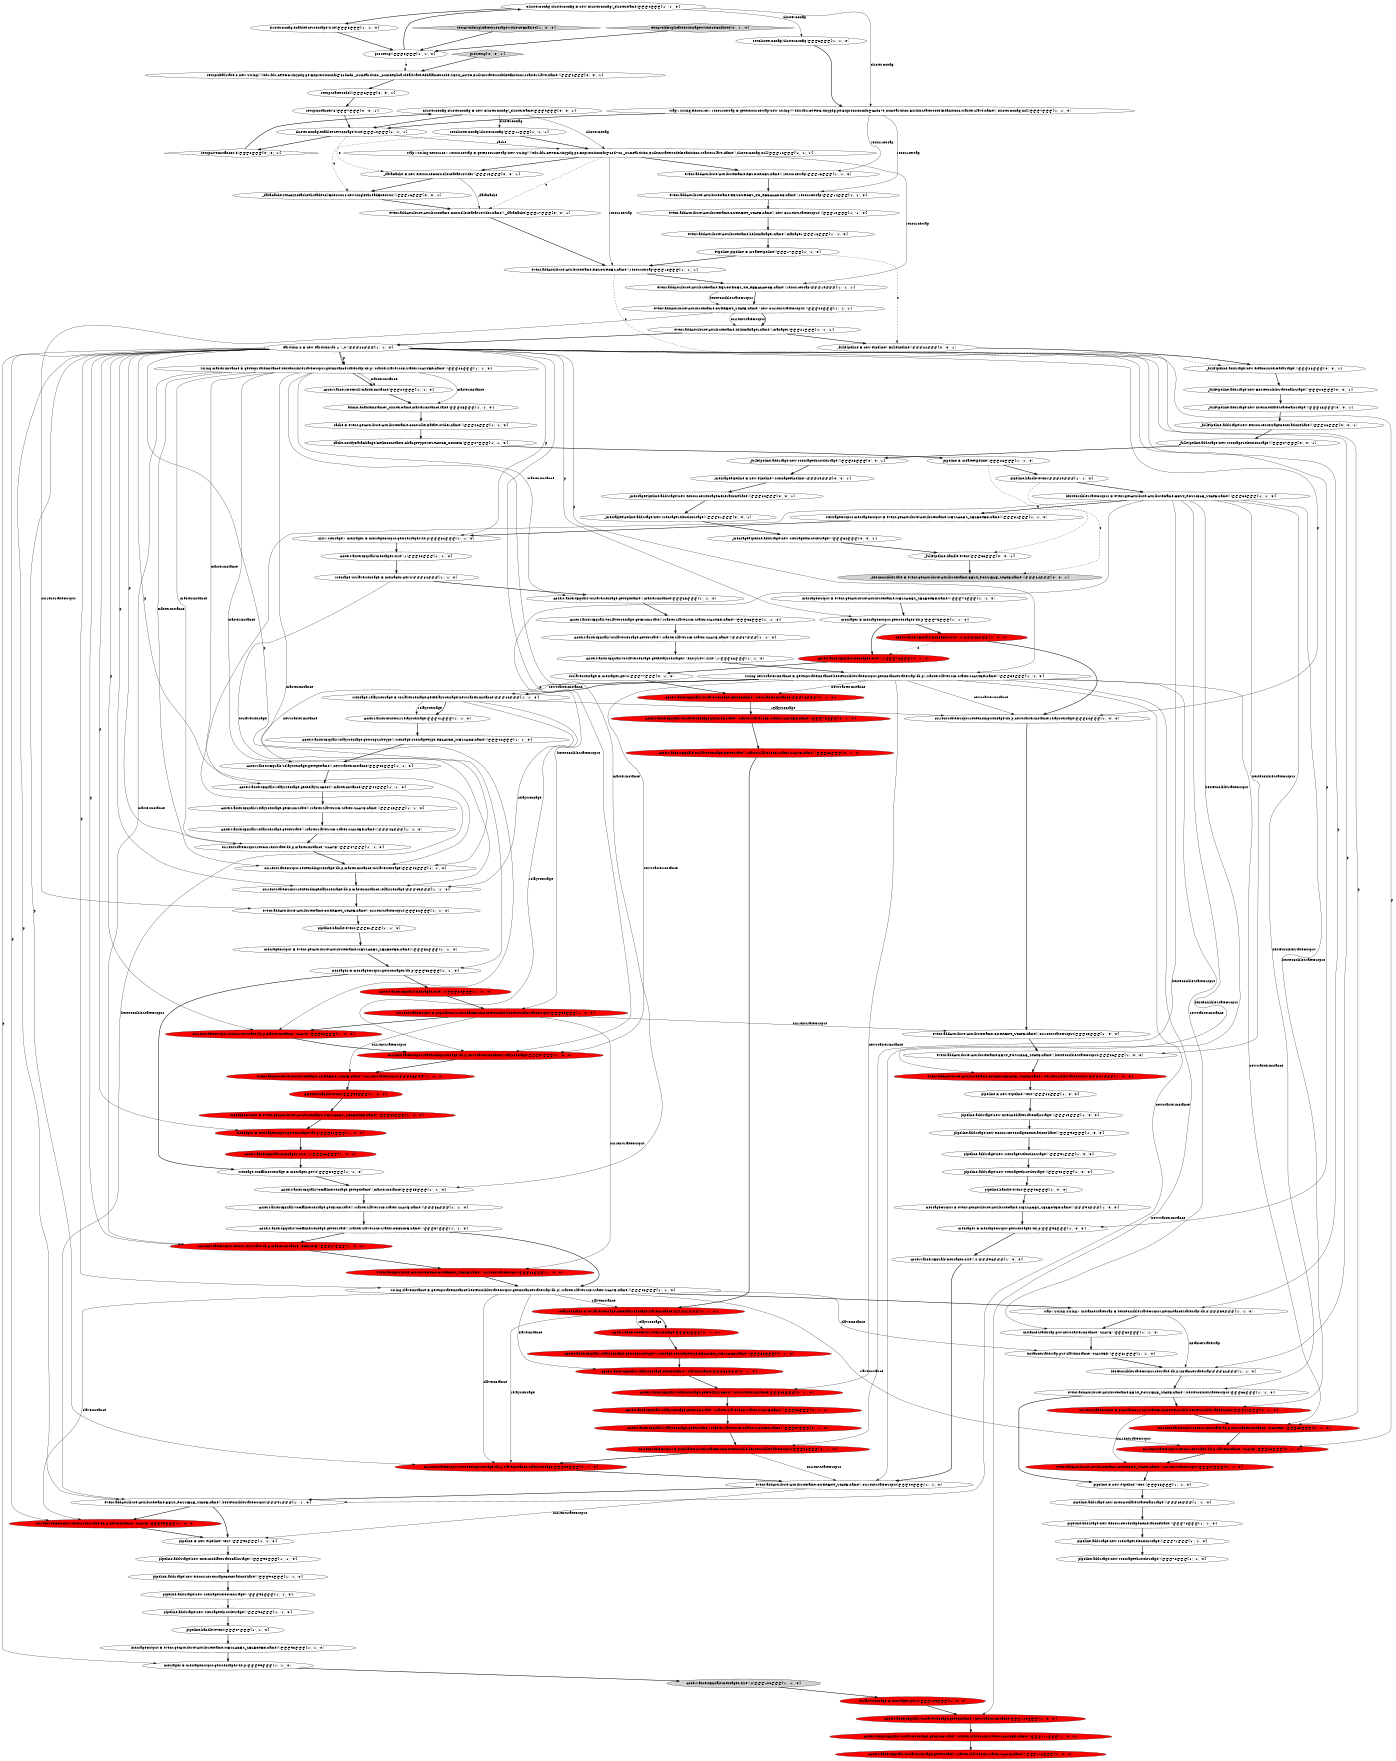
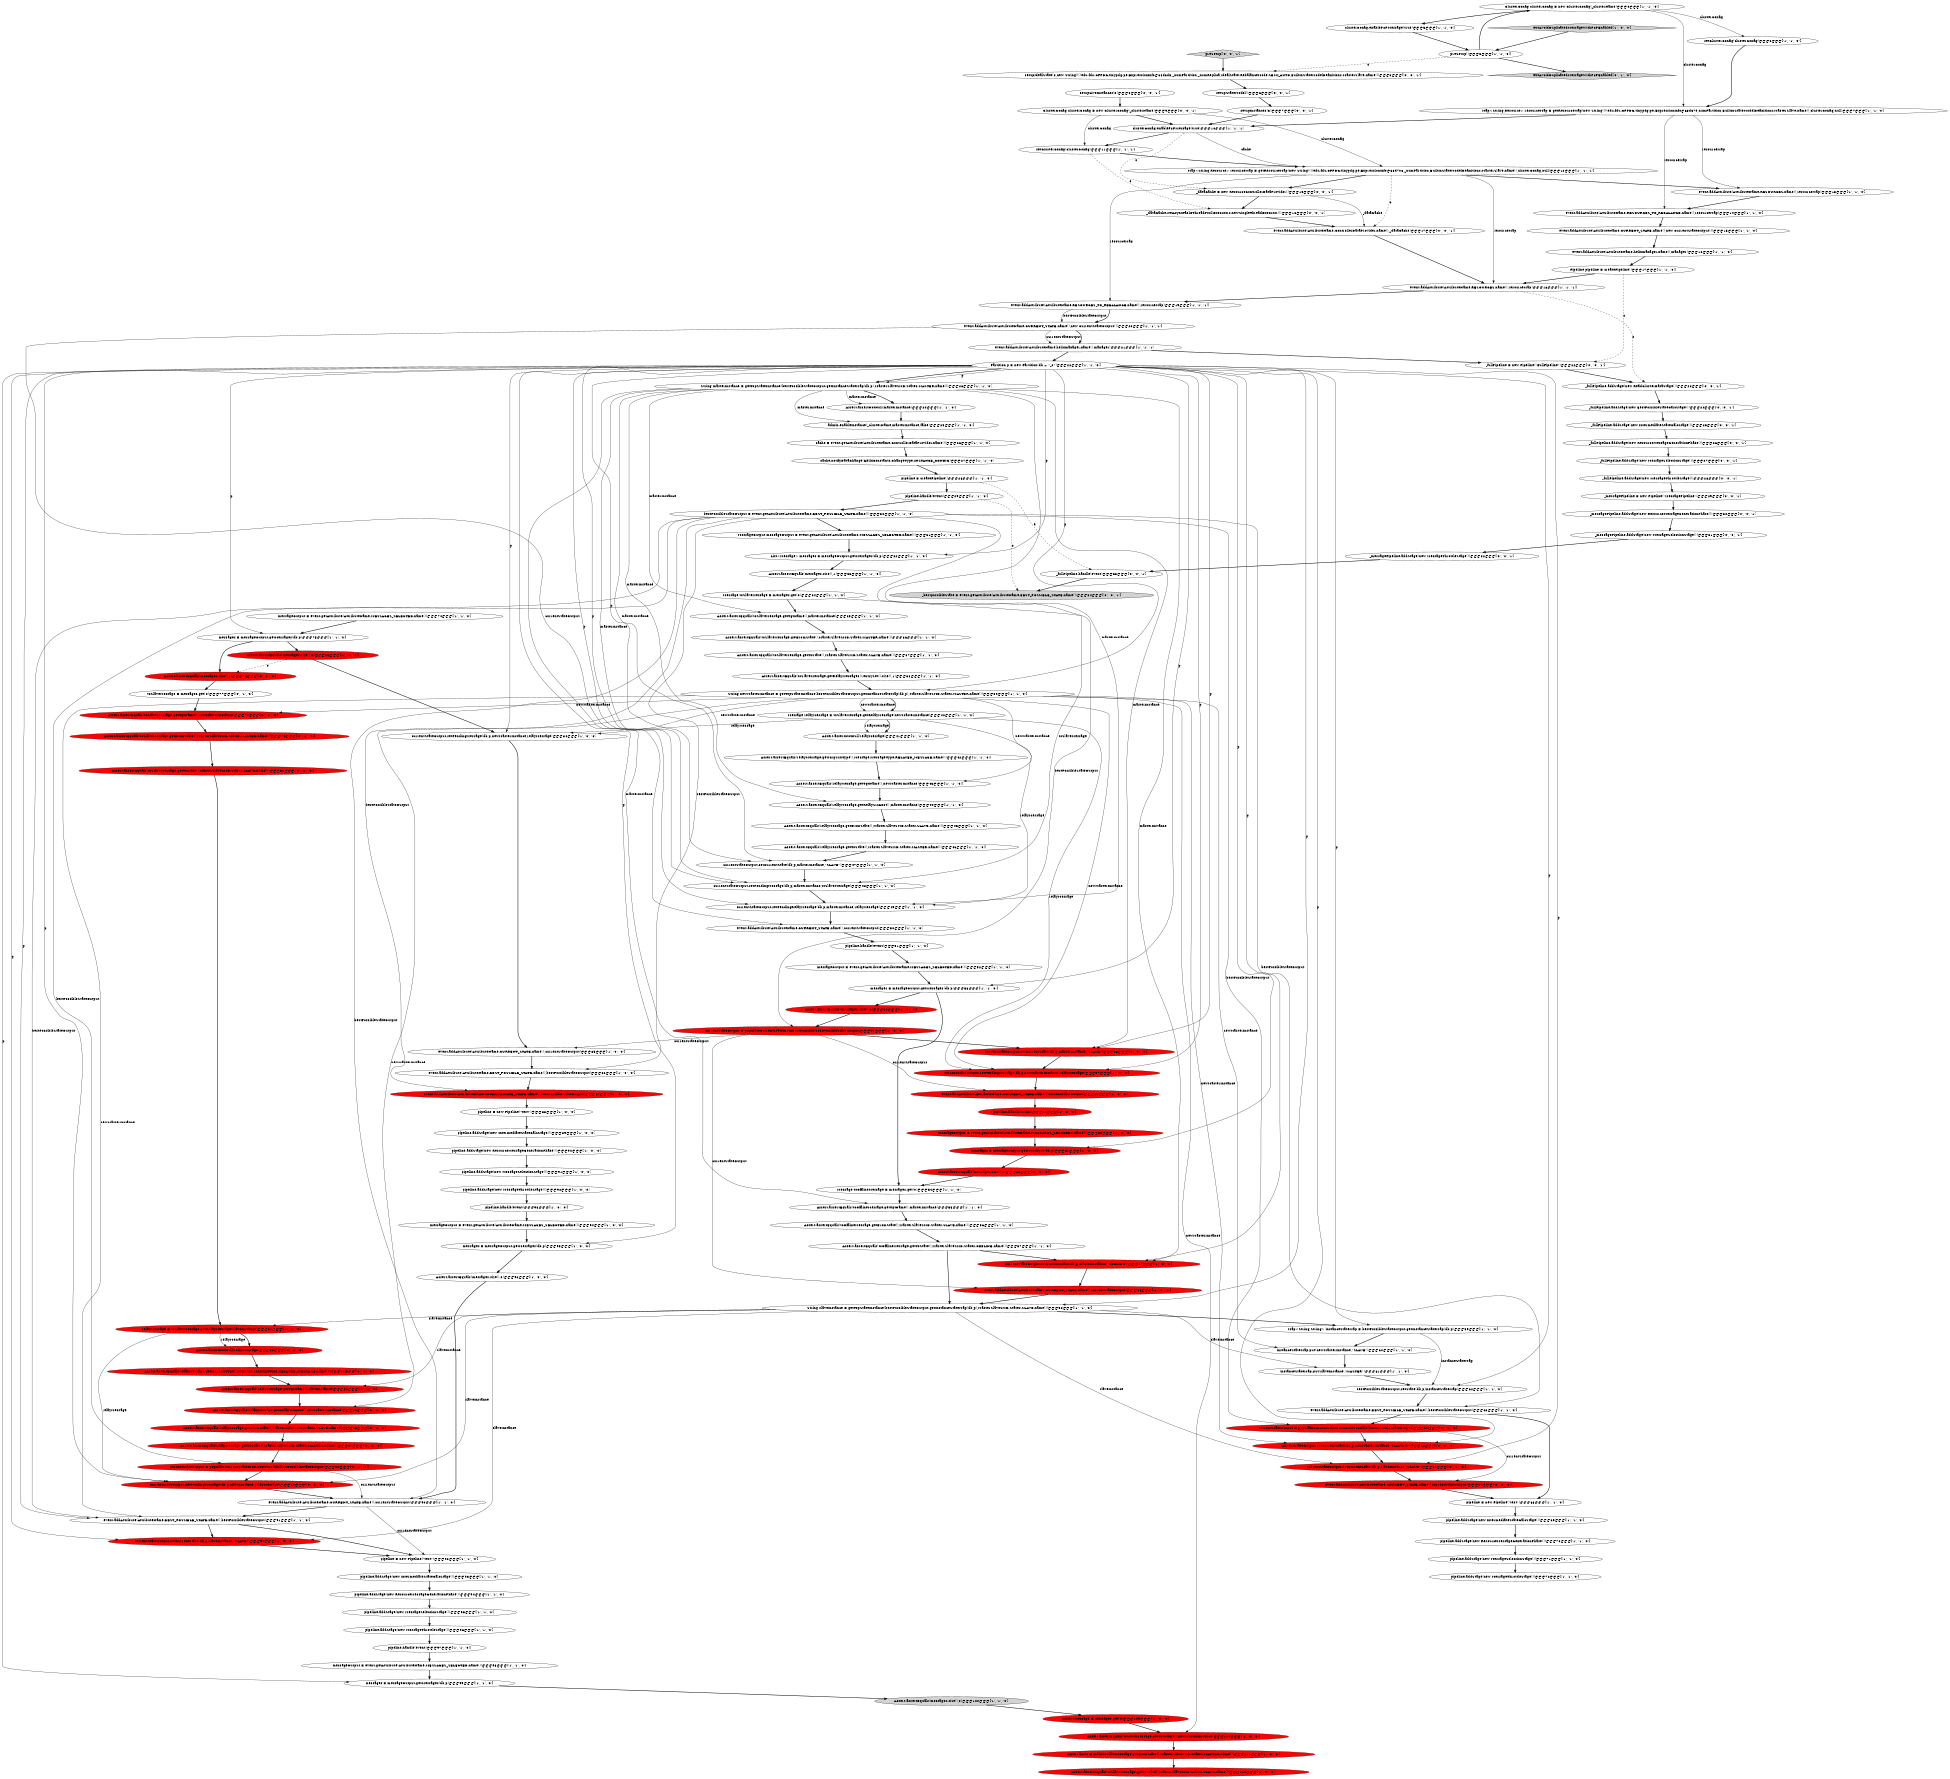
(553, 41) -> (1531, 65)
(296, 143) -> (1138, 139)
(241, 153) -> (1120, 93)
